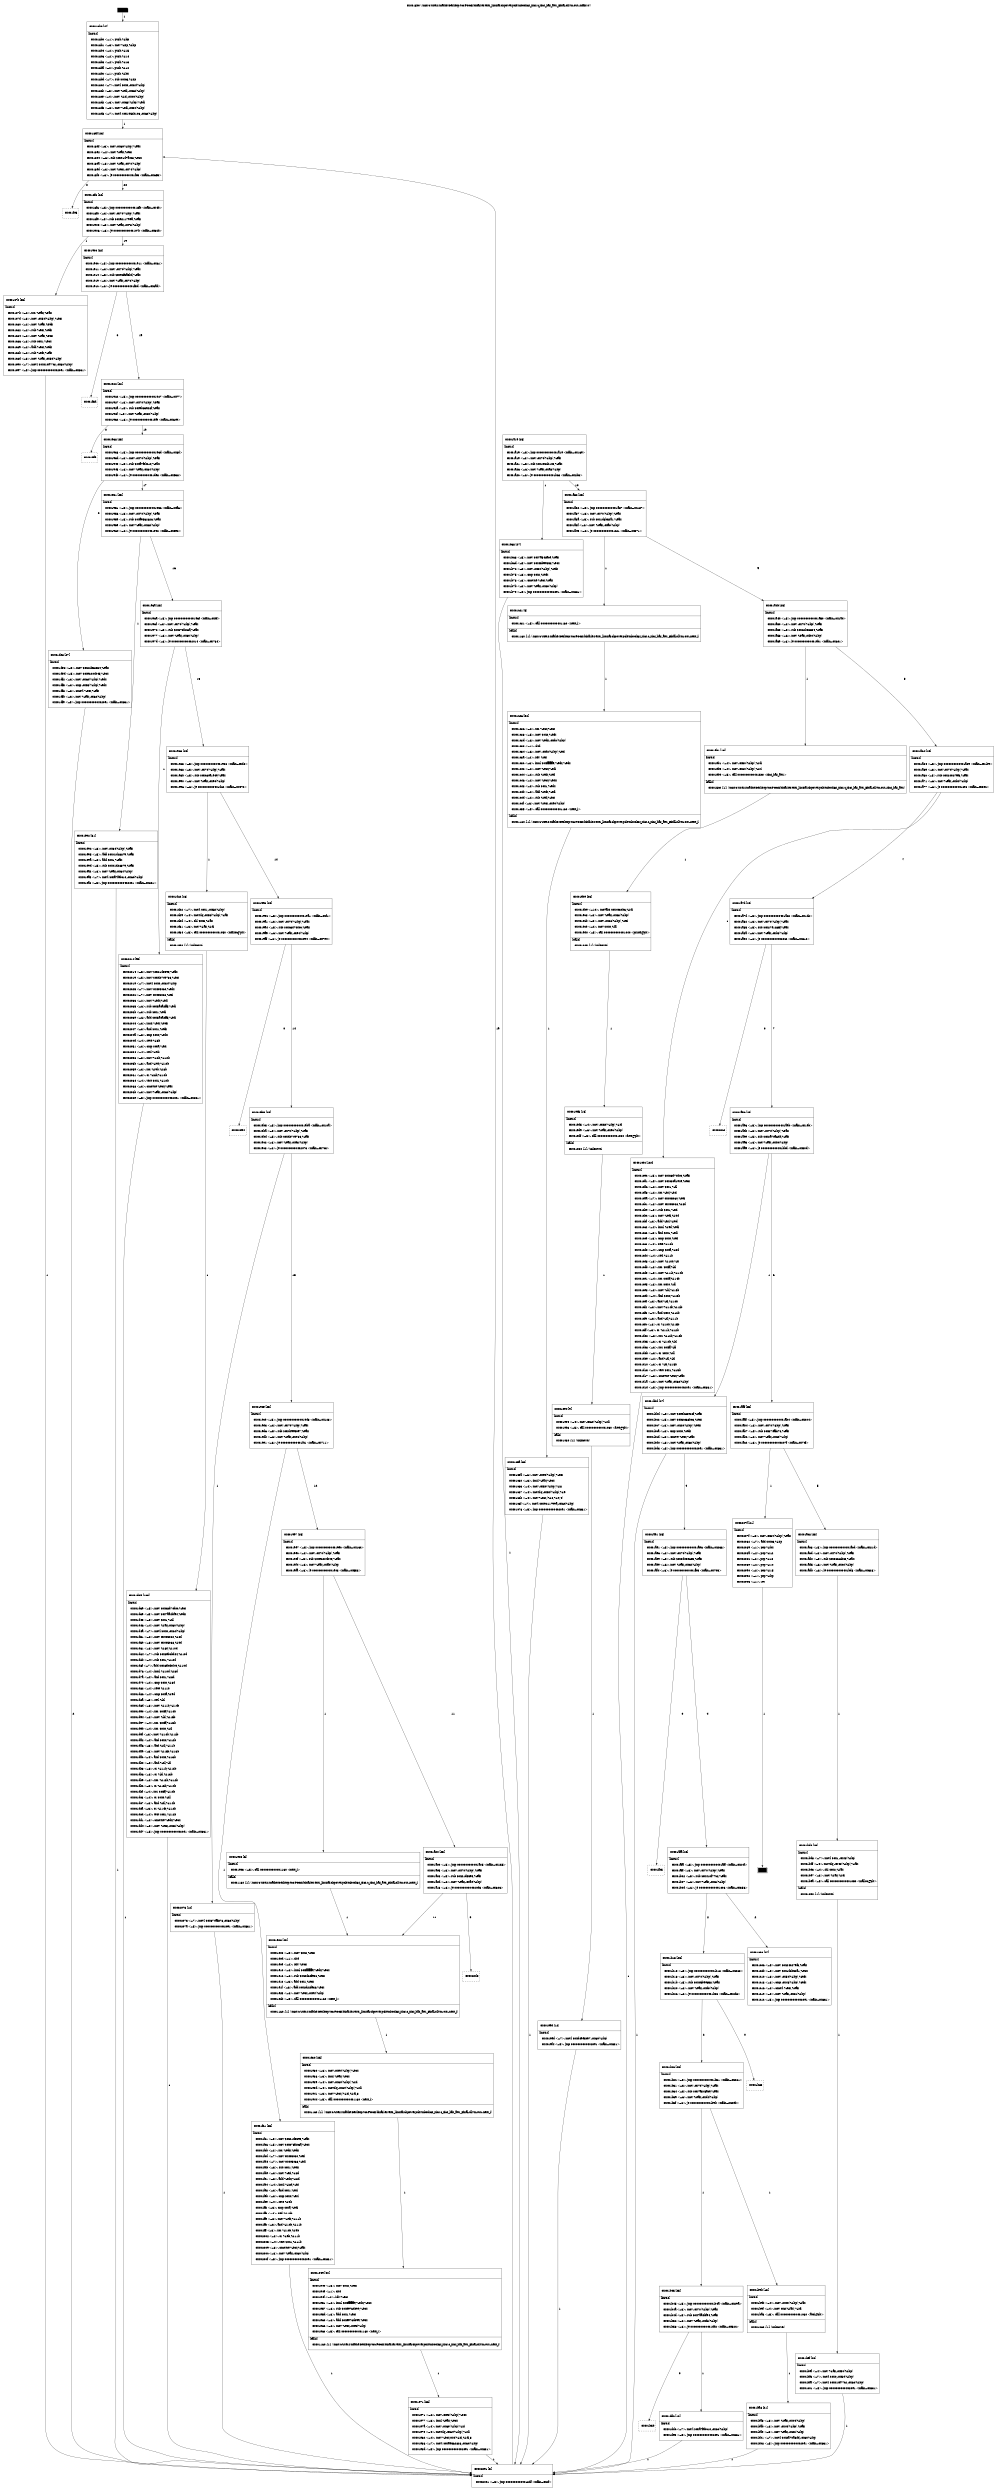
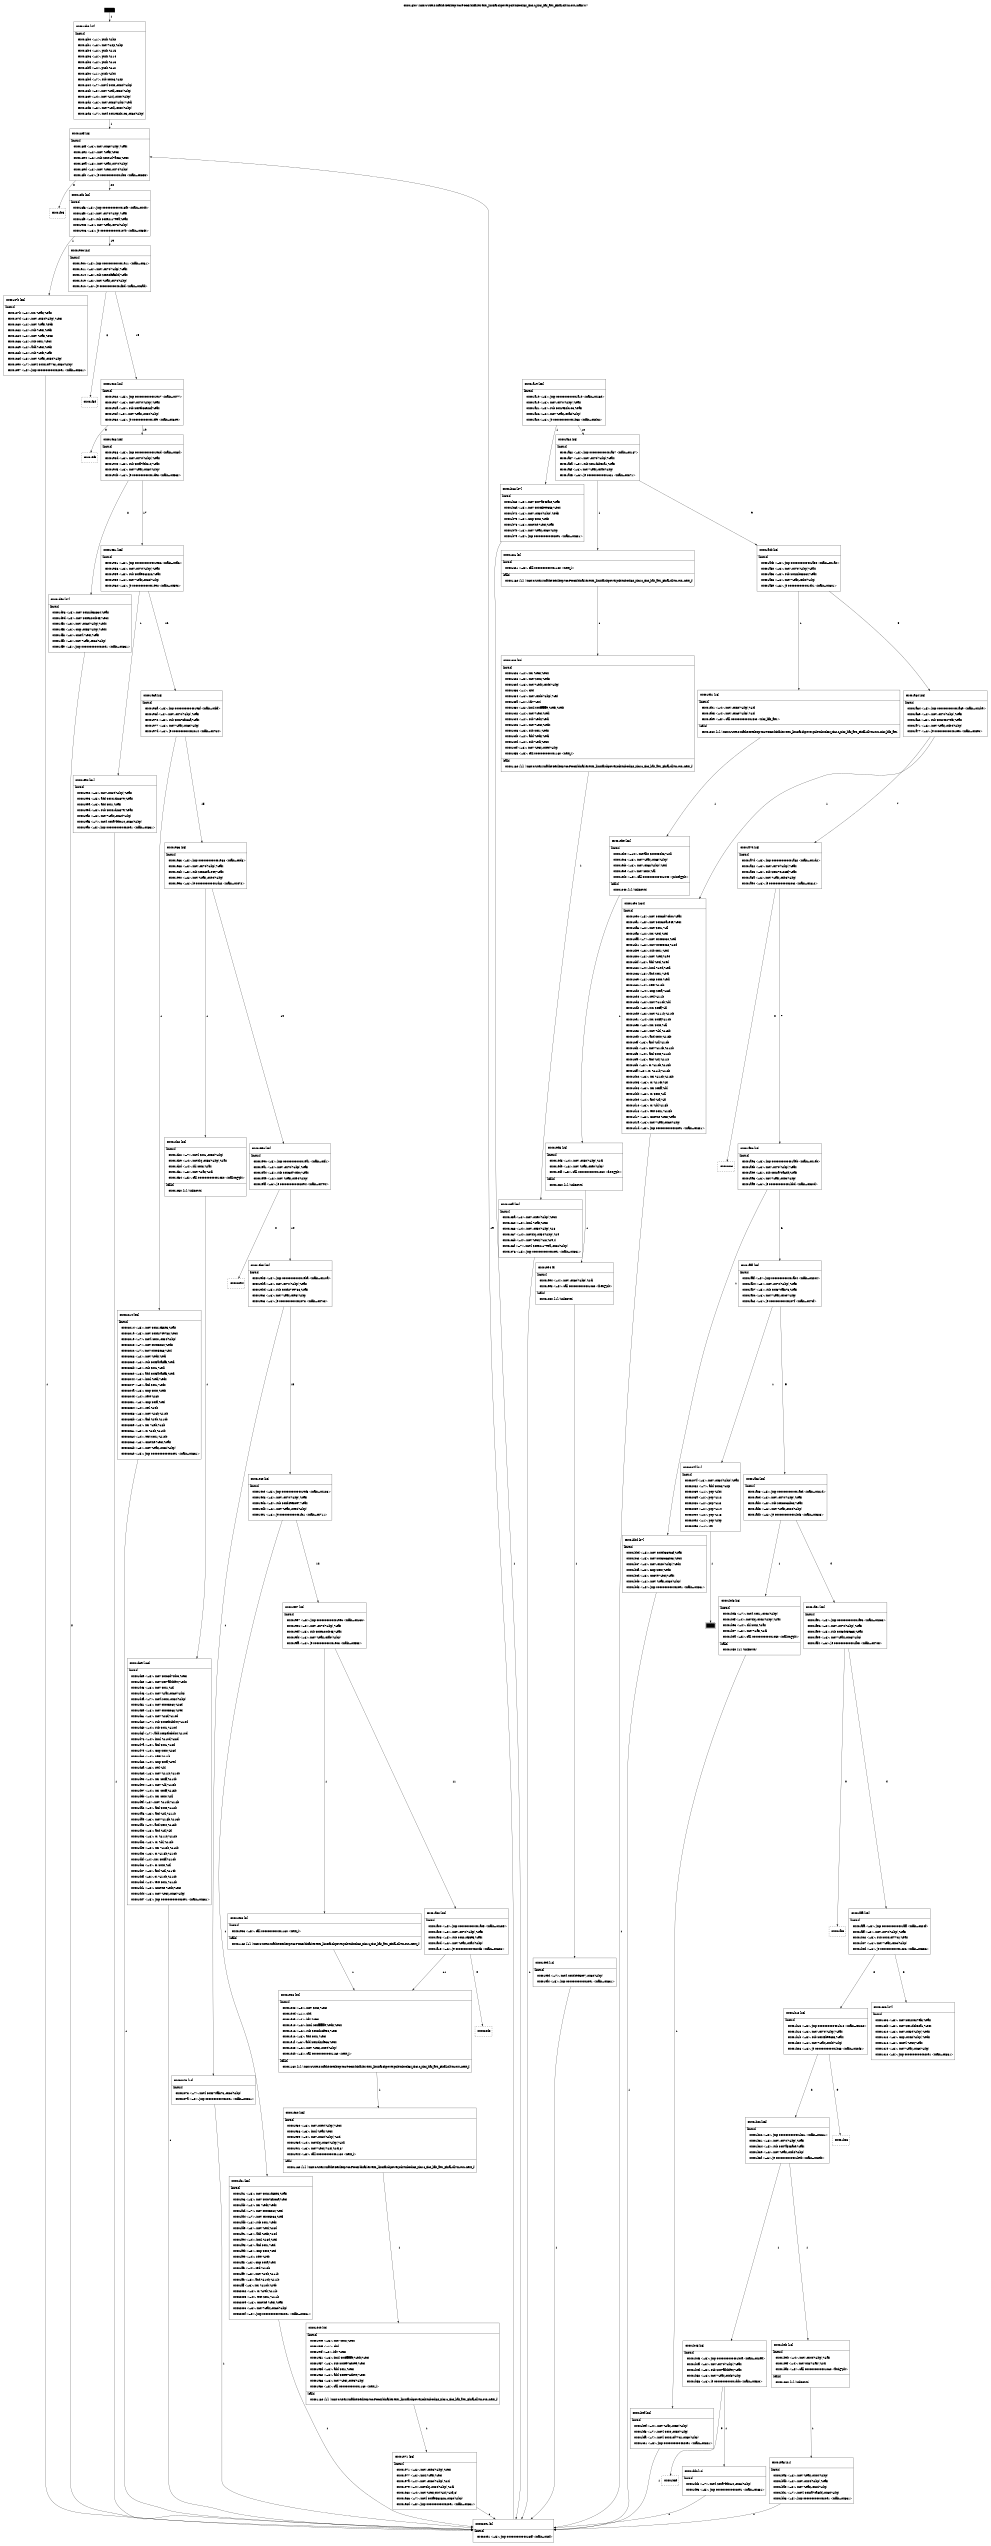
(684, 1491) -> (815, 1561)
